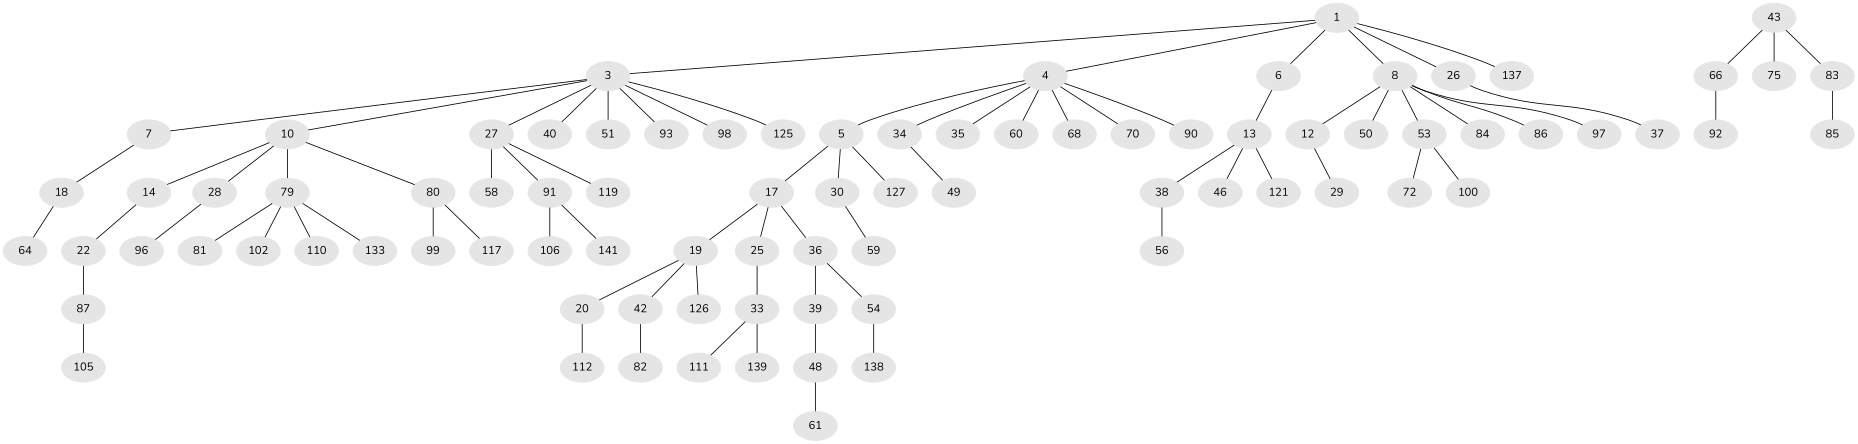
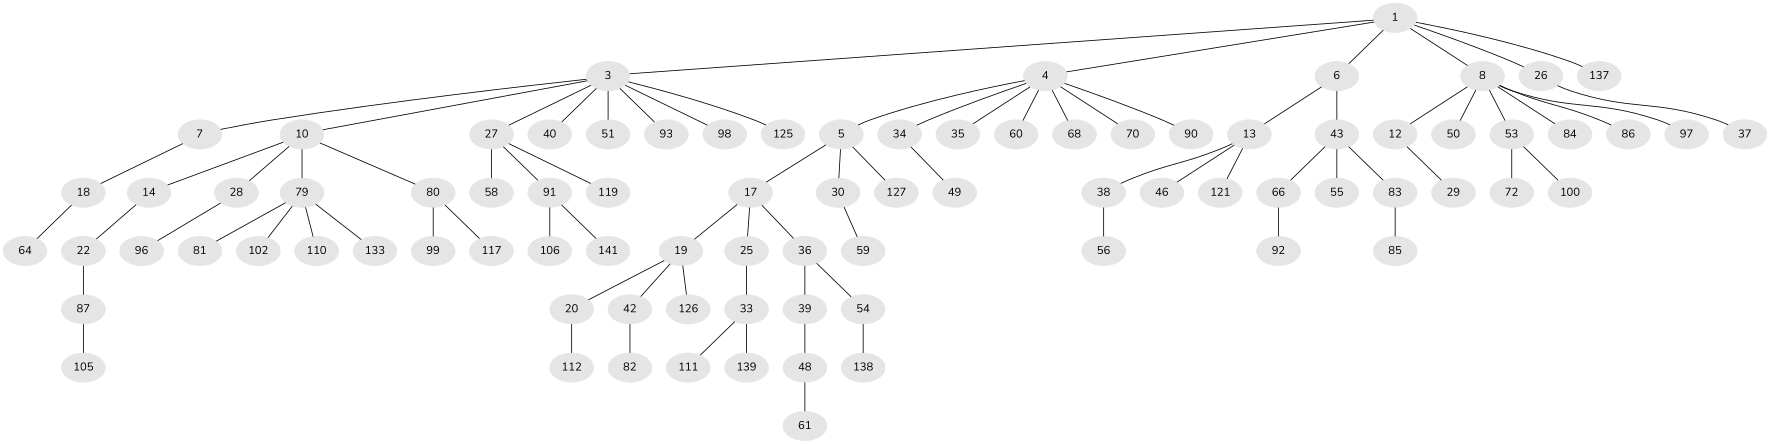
(1774, 76) -> (1337, 193)
none -> (1337, 105)
